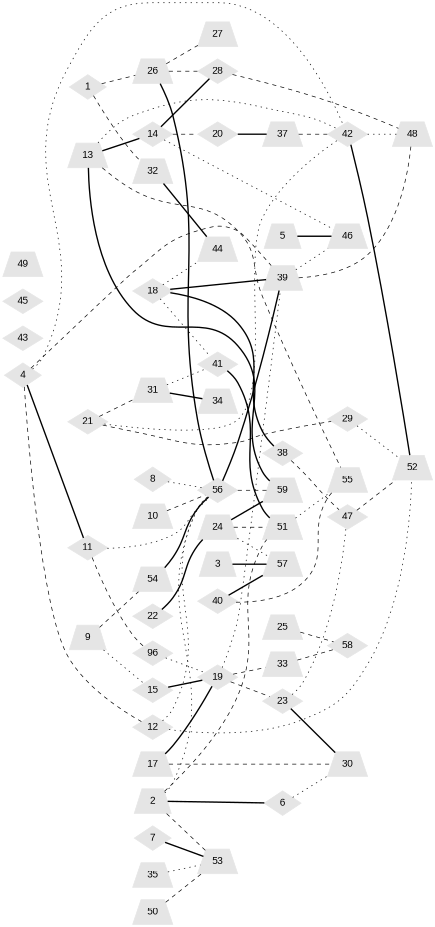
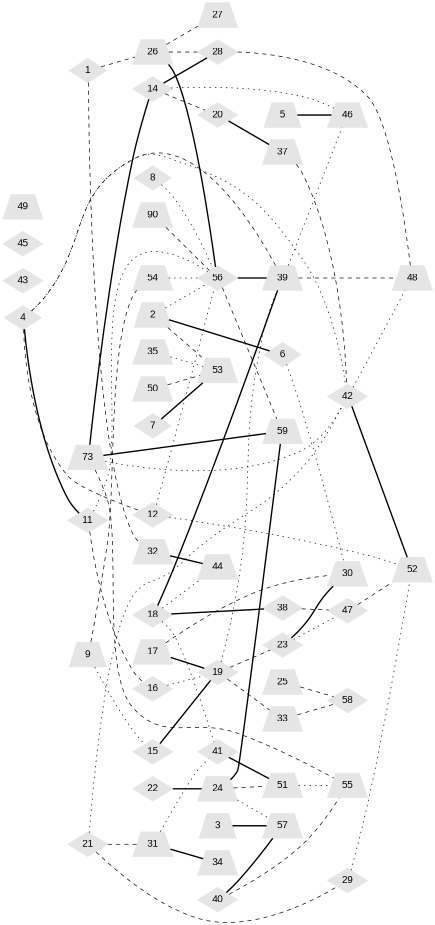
(88, 155) -> (88, 457)
(153, 516) -> (153, 215)
(180, 545) -> (183, 278)
(153, 653) -> (153, 689)
(244, 677) -> none
